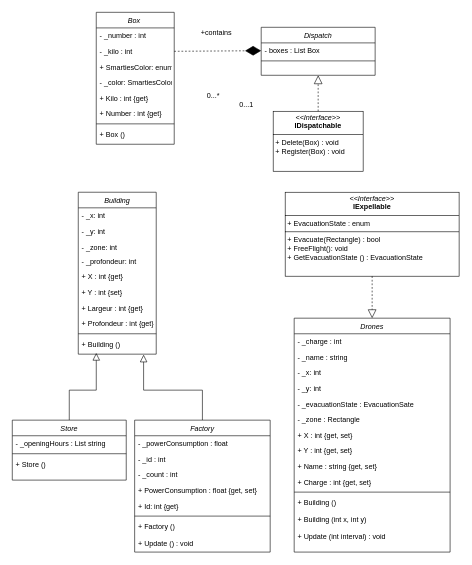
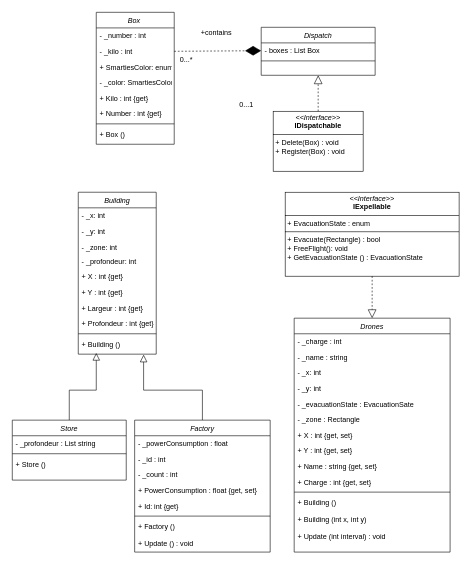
(213, 96) -> (186, 60)
(106, 293) -> (106, 293)
(67, 444) -> (63, 444)
